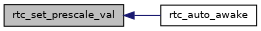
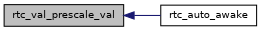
(64, 15) -> (64, 15)
